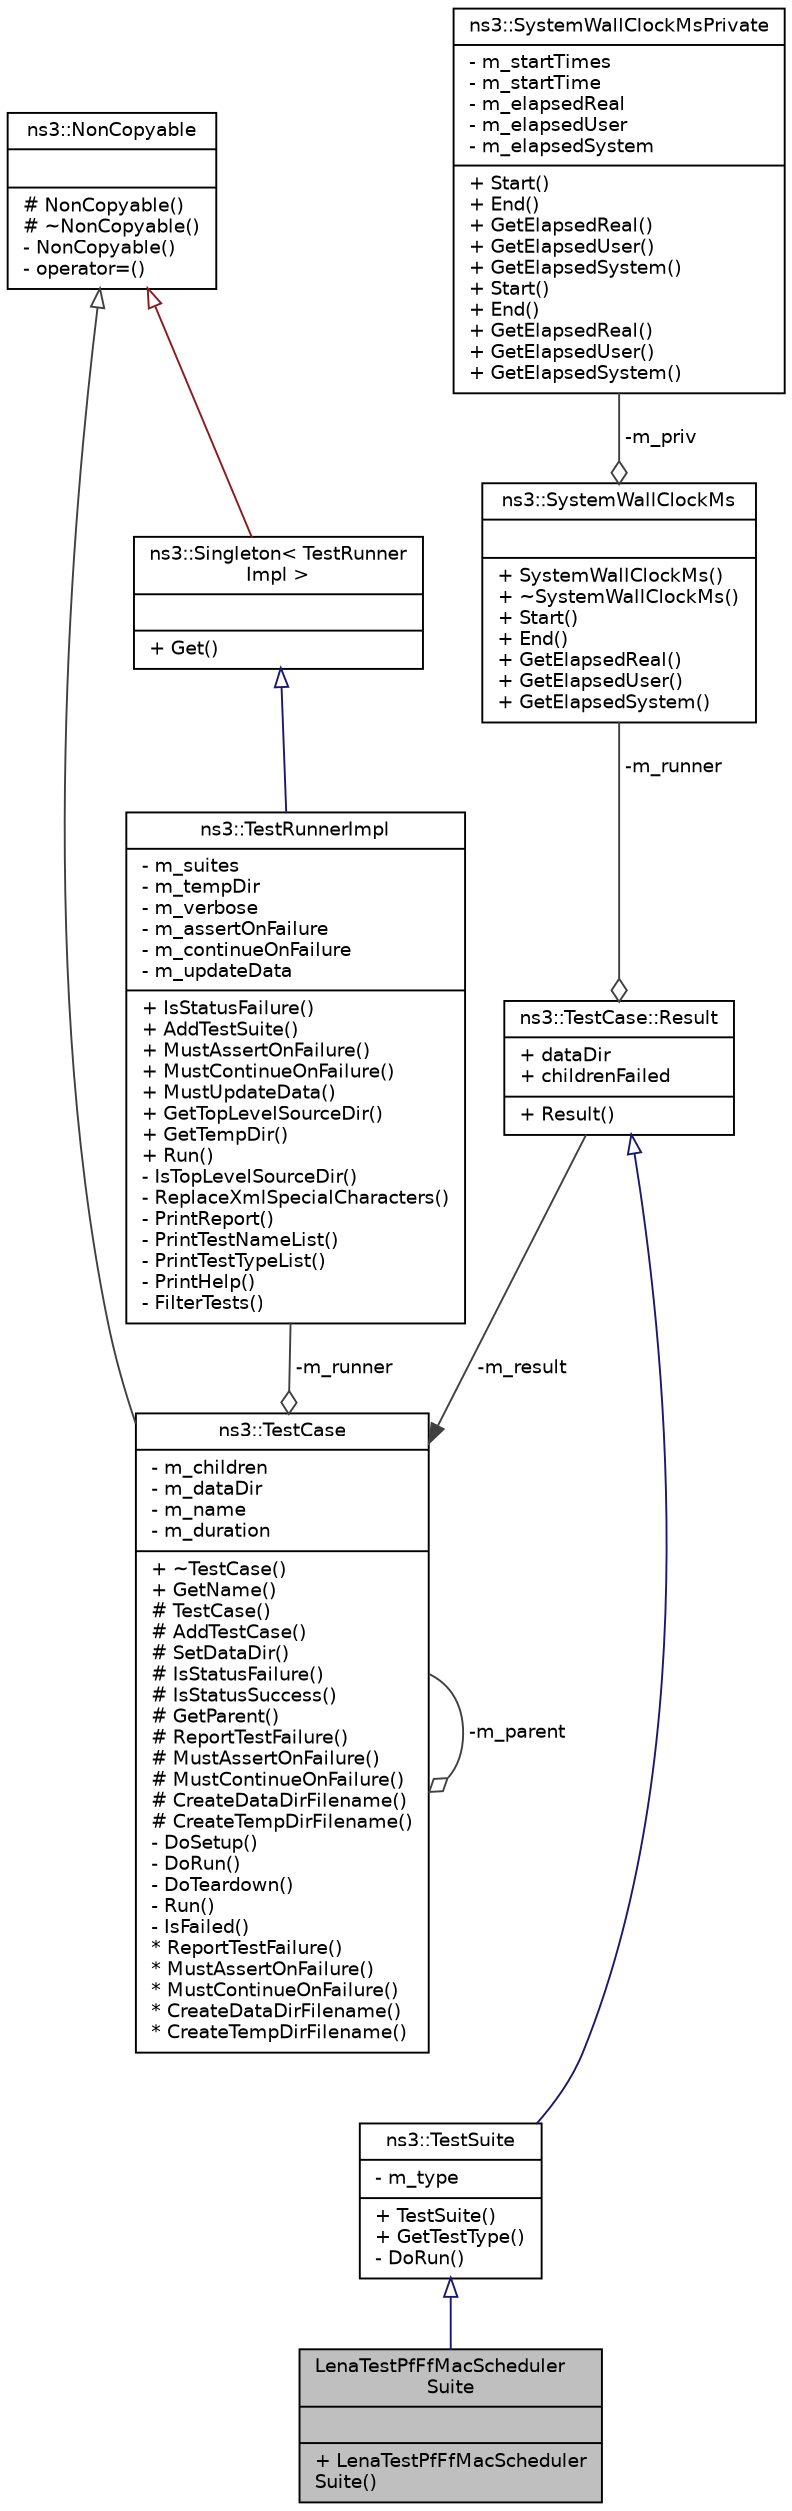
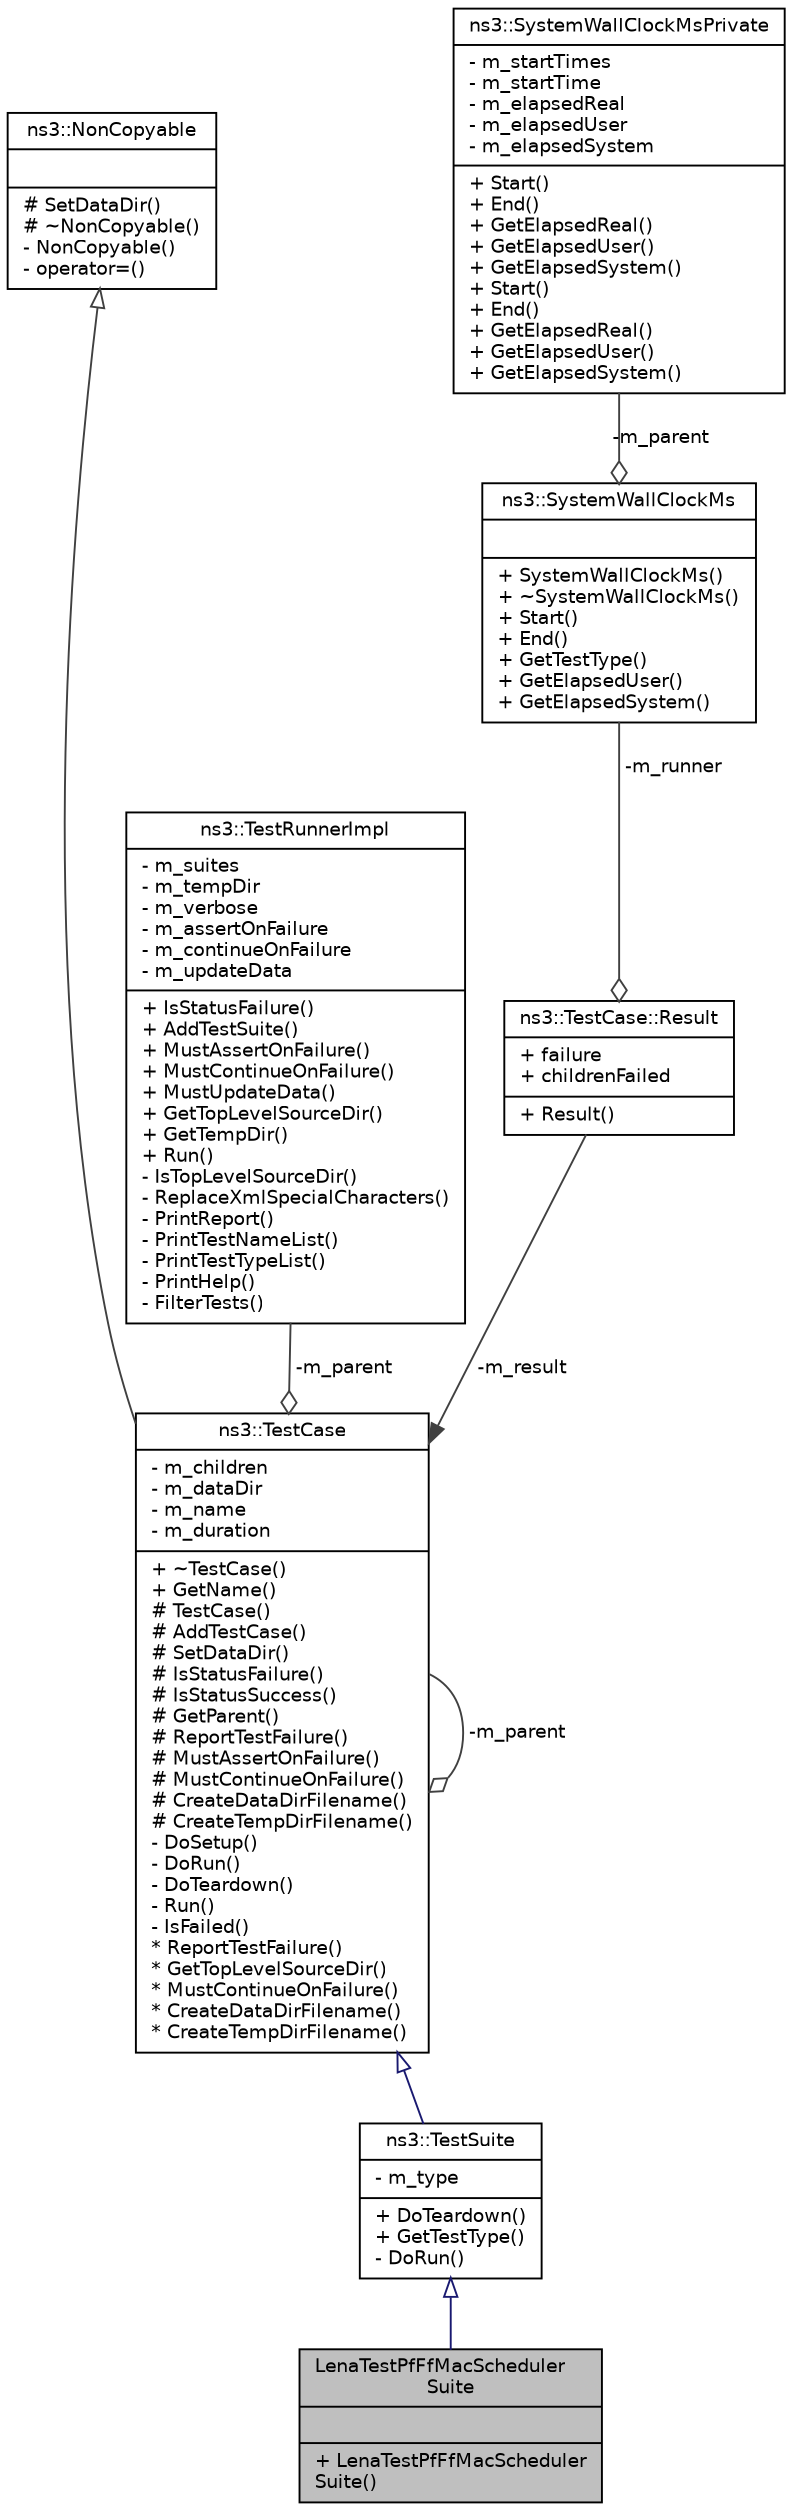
(104, 206) -> (93, 206)
(658, 438) -> (658, 438)
(278, 603) -> none
(590, 660) -> (573, 660)
(566, 1056) -> (561, 1056)
(342, 1368) -> (342, 1368)
(663, 1650) -> (414, 2097)
(263, 1969) -> (270, 1969)
(436, 2216) -> (451, 2216)
